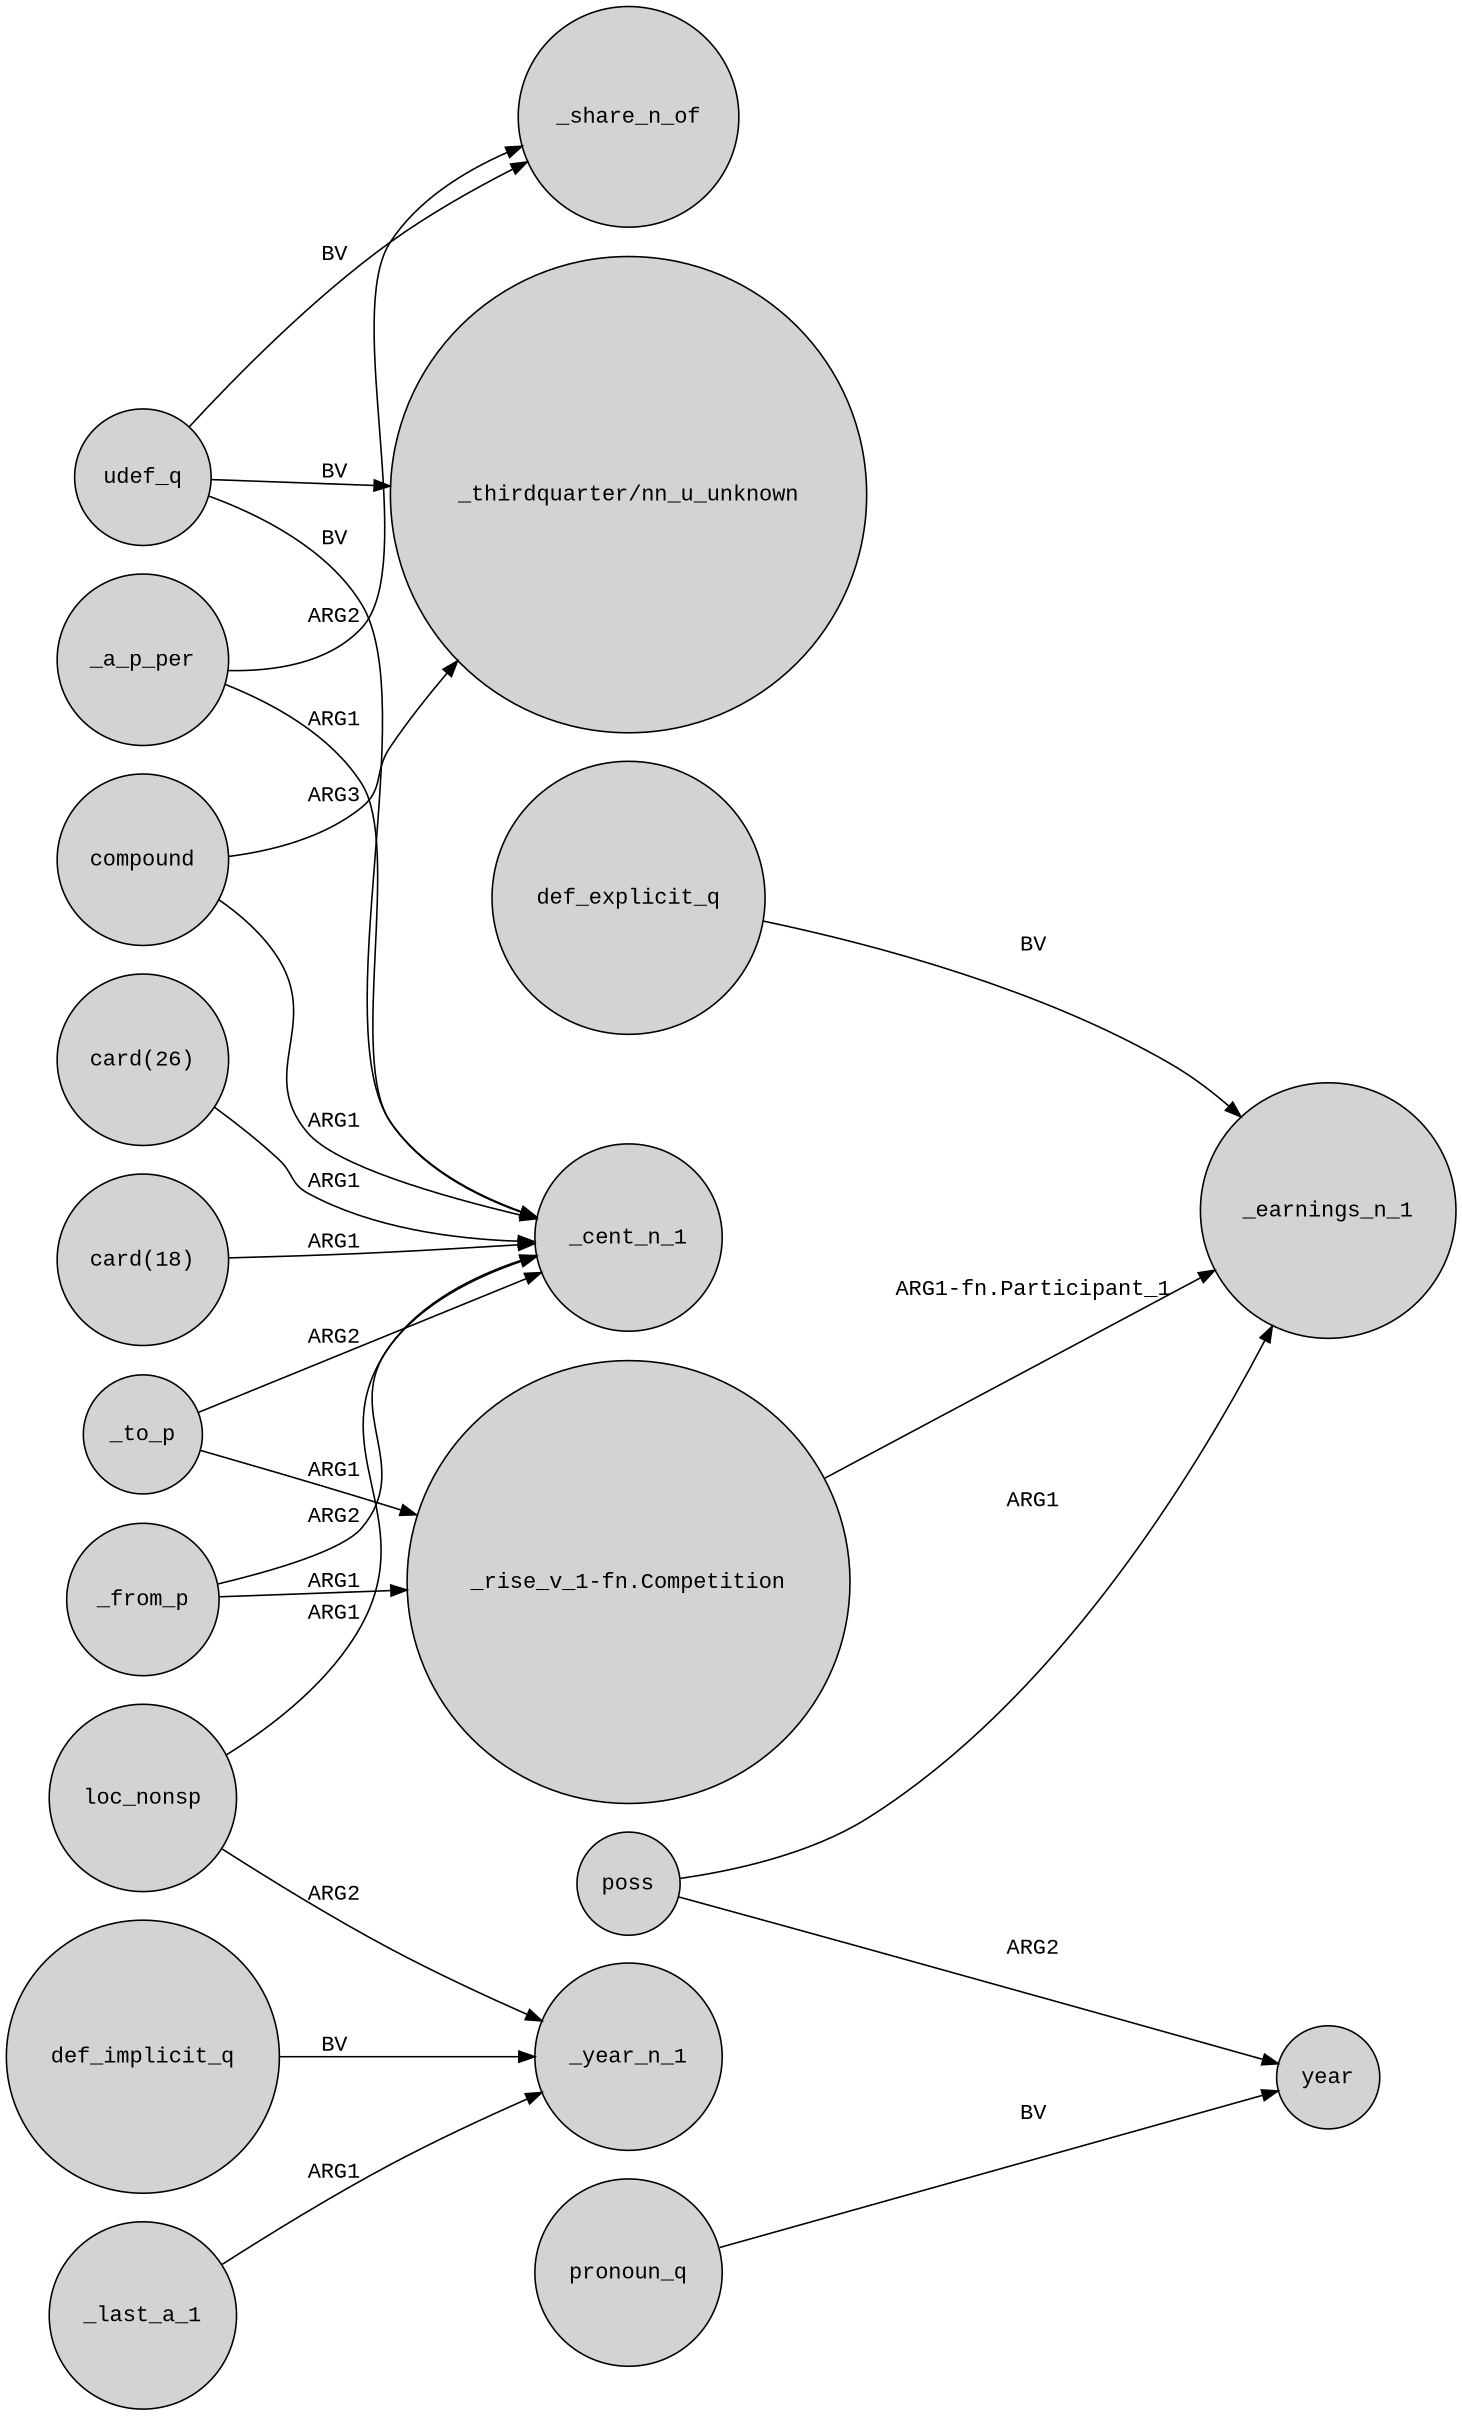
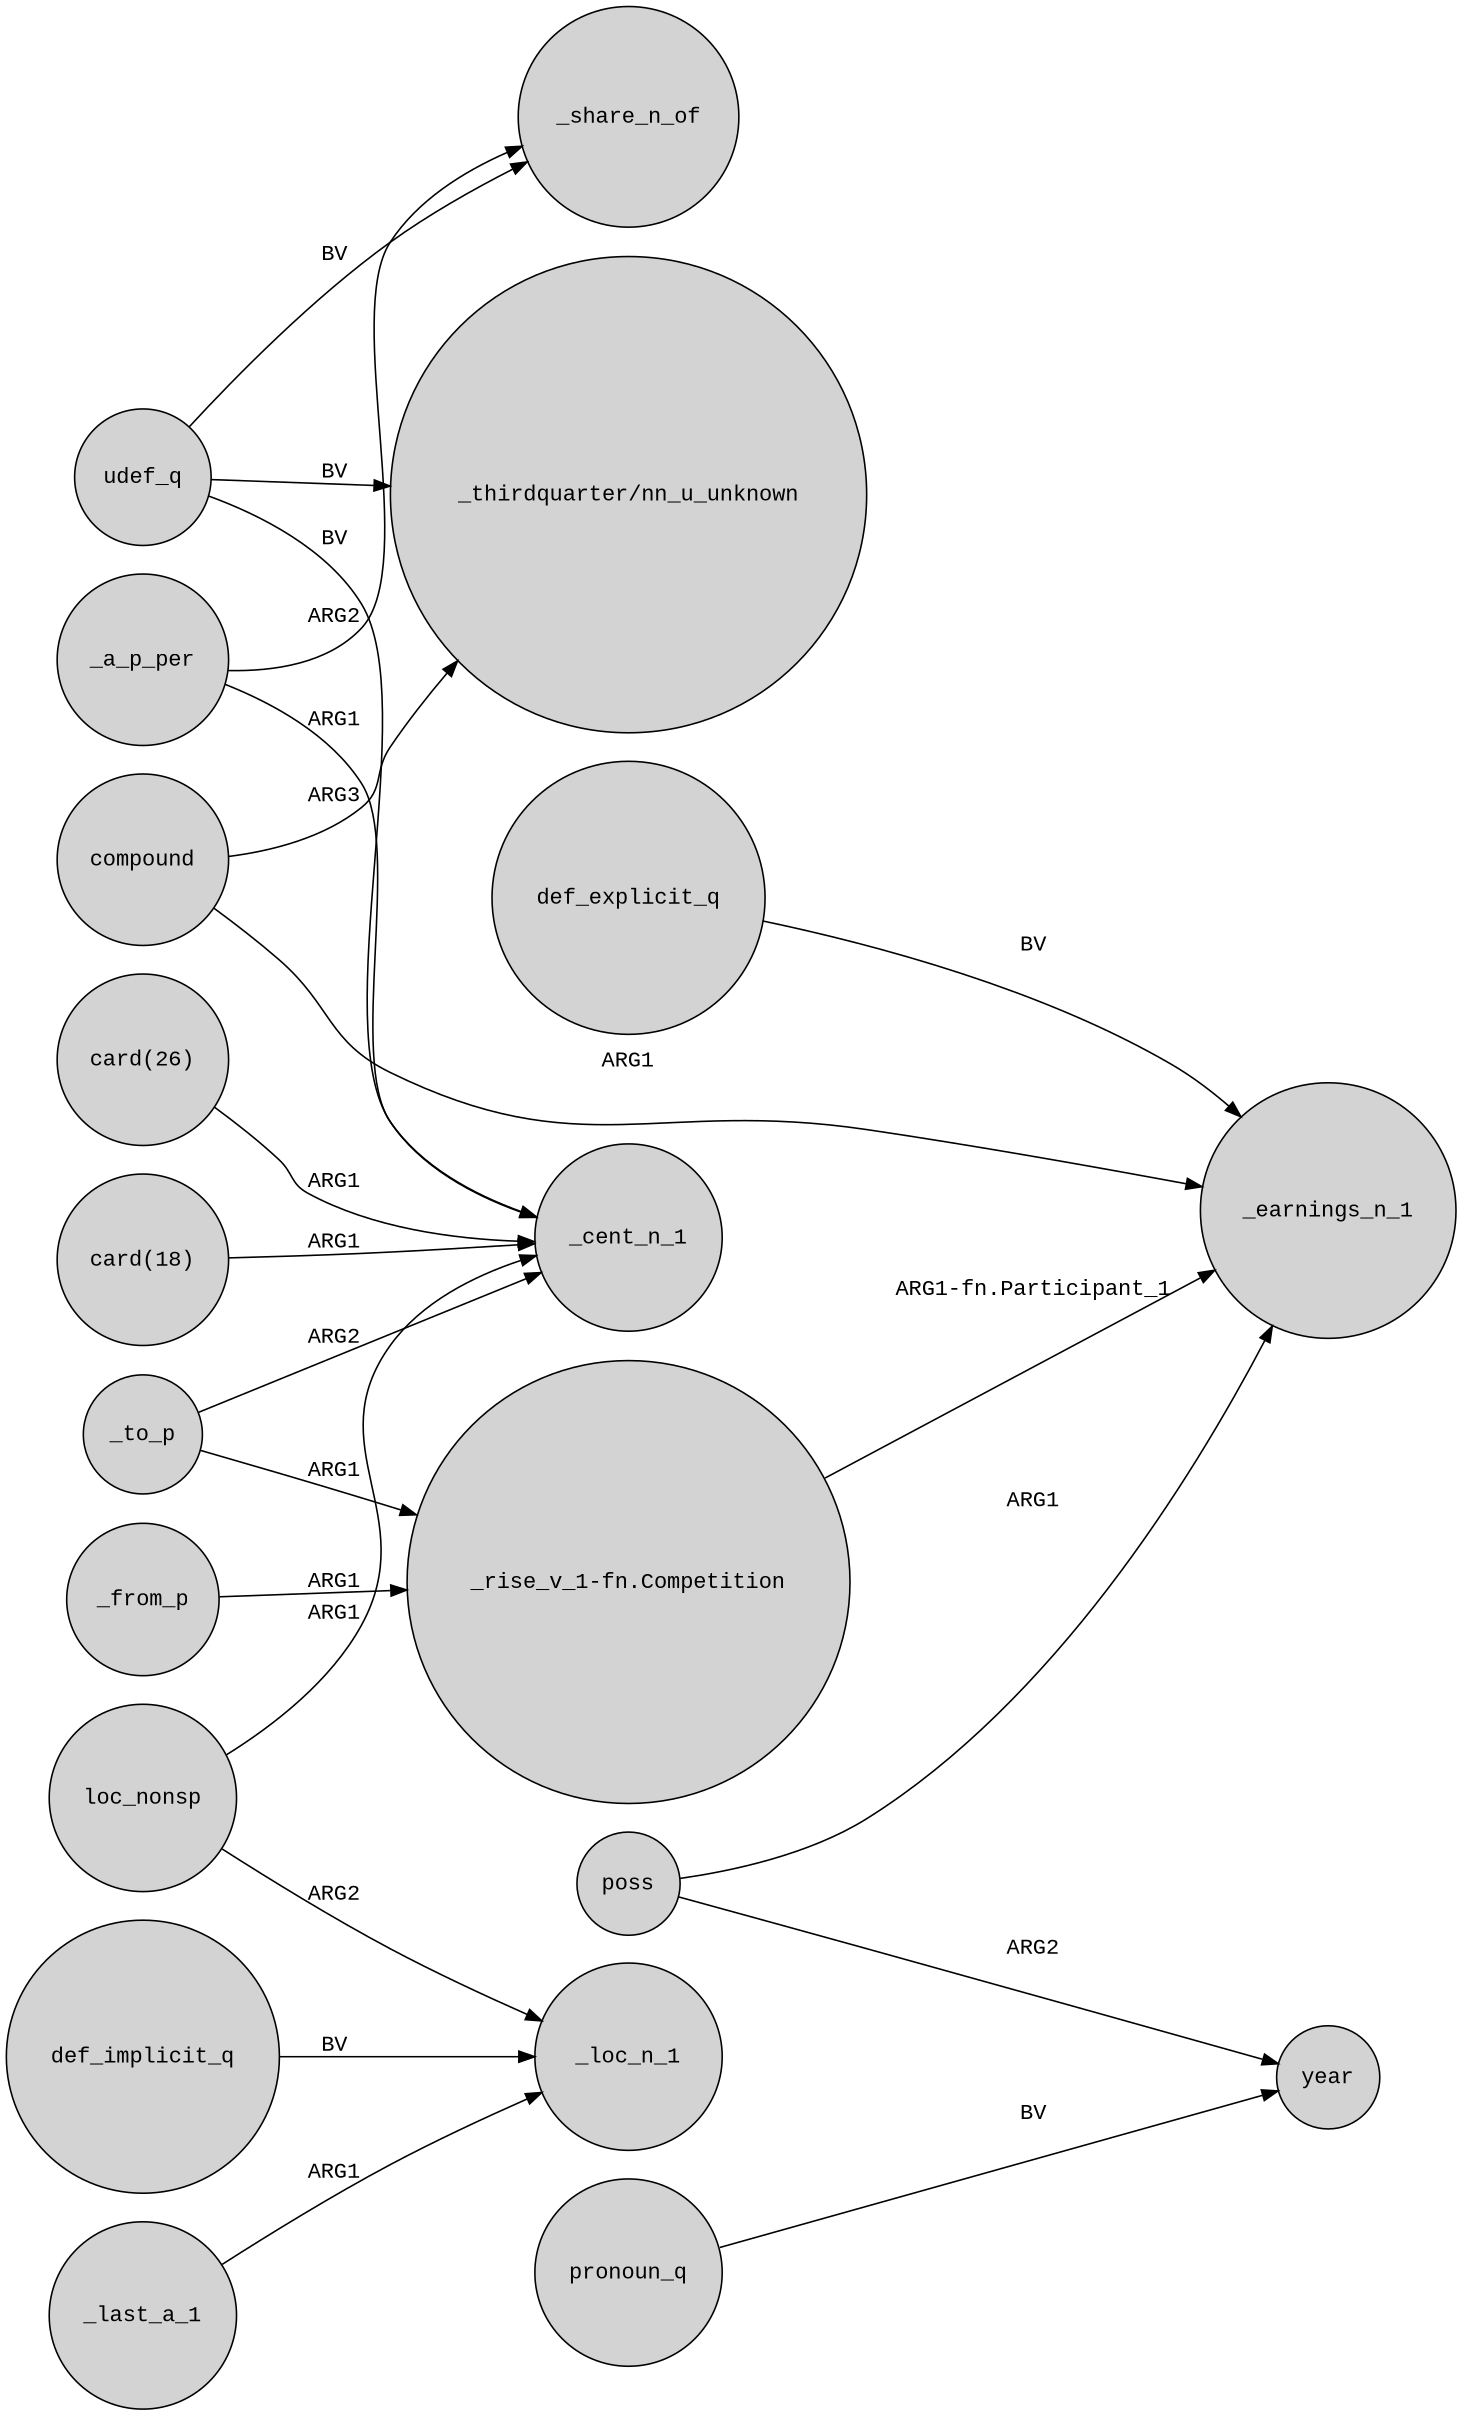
(298, 1118) -> (665, 1123)
(377, 1436) -> none
(629, 2057) -> (629, 2057)
